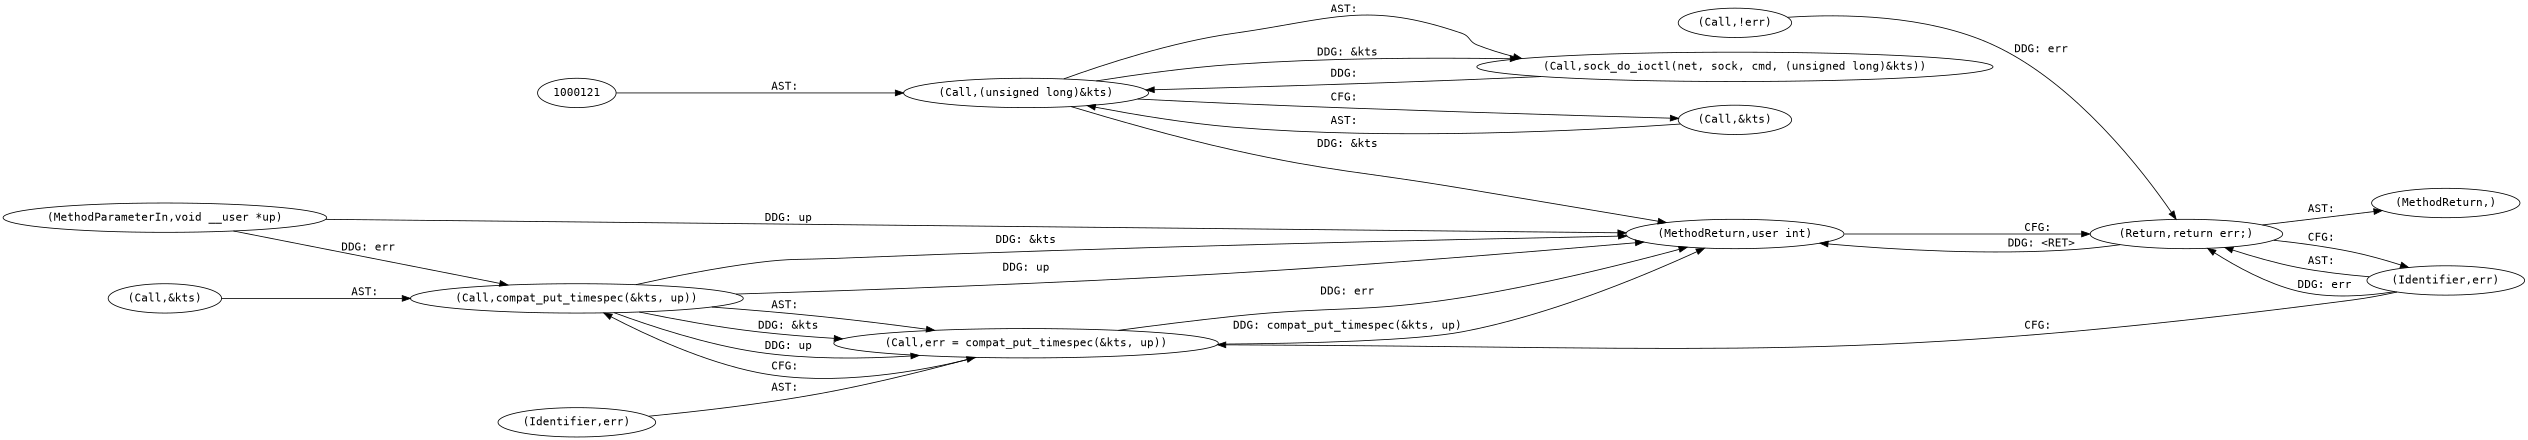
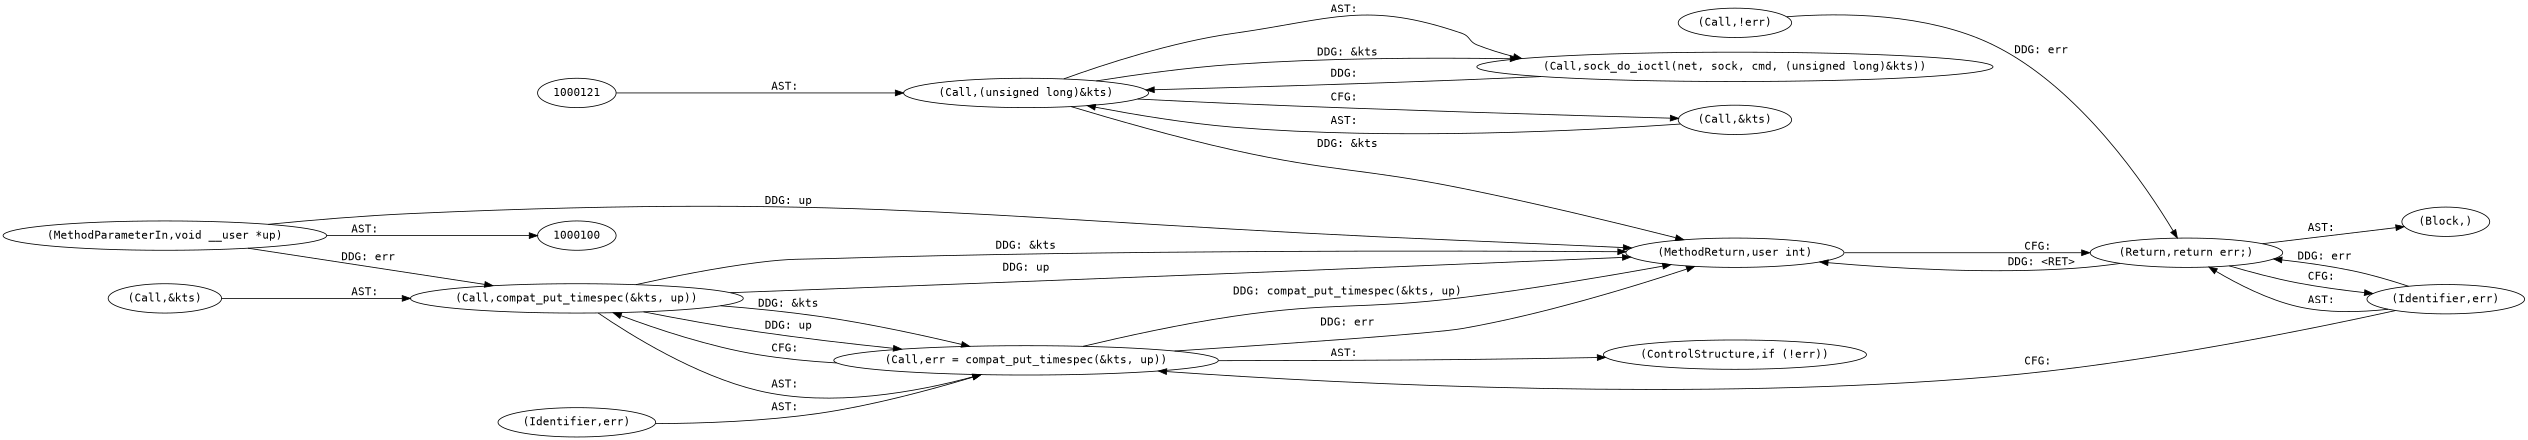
(2446, 203) -> (2446, 222)
none -> (577, 236)
none -> (1735, 355)
